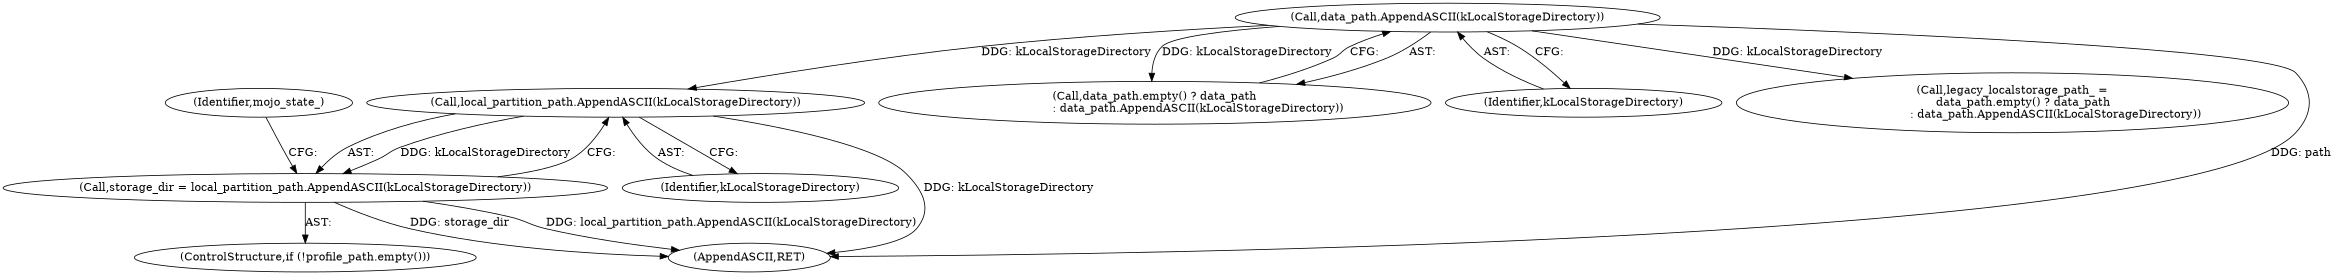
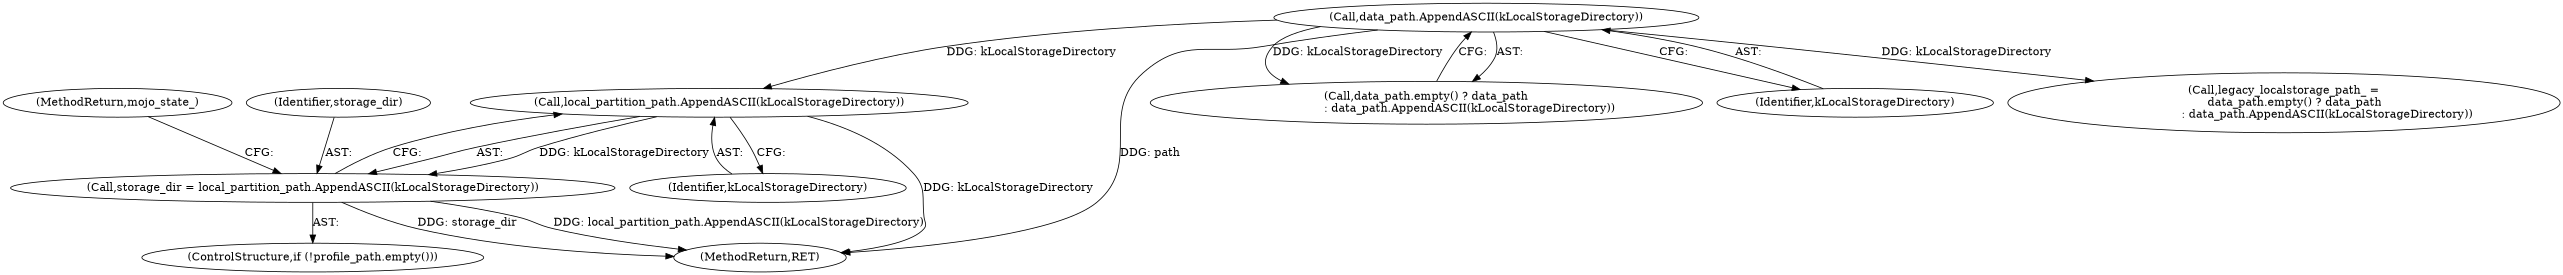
(259, 103) -> (118, 103)
none -> (338, 103)
(749, 258) -> (760, 258)
